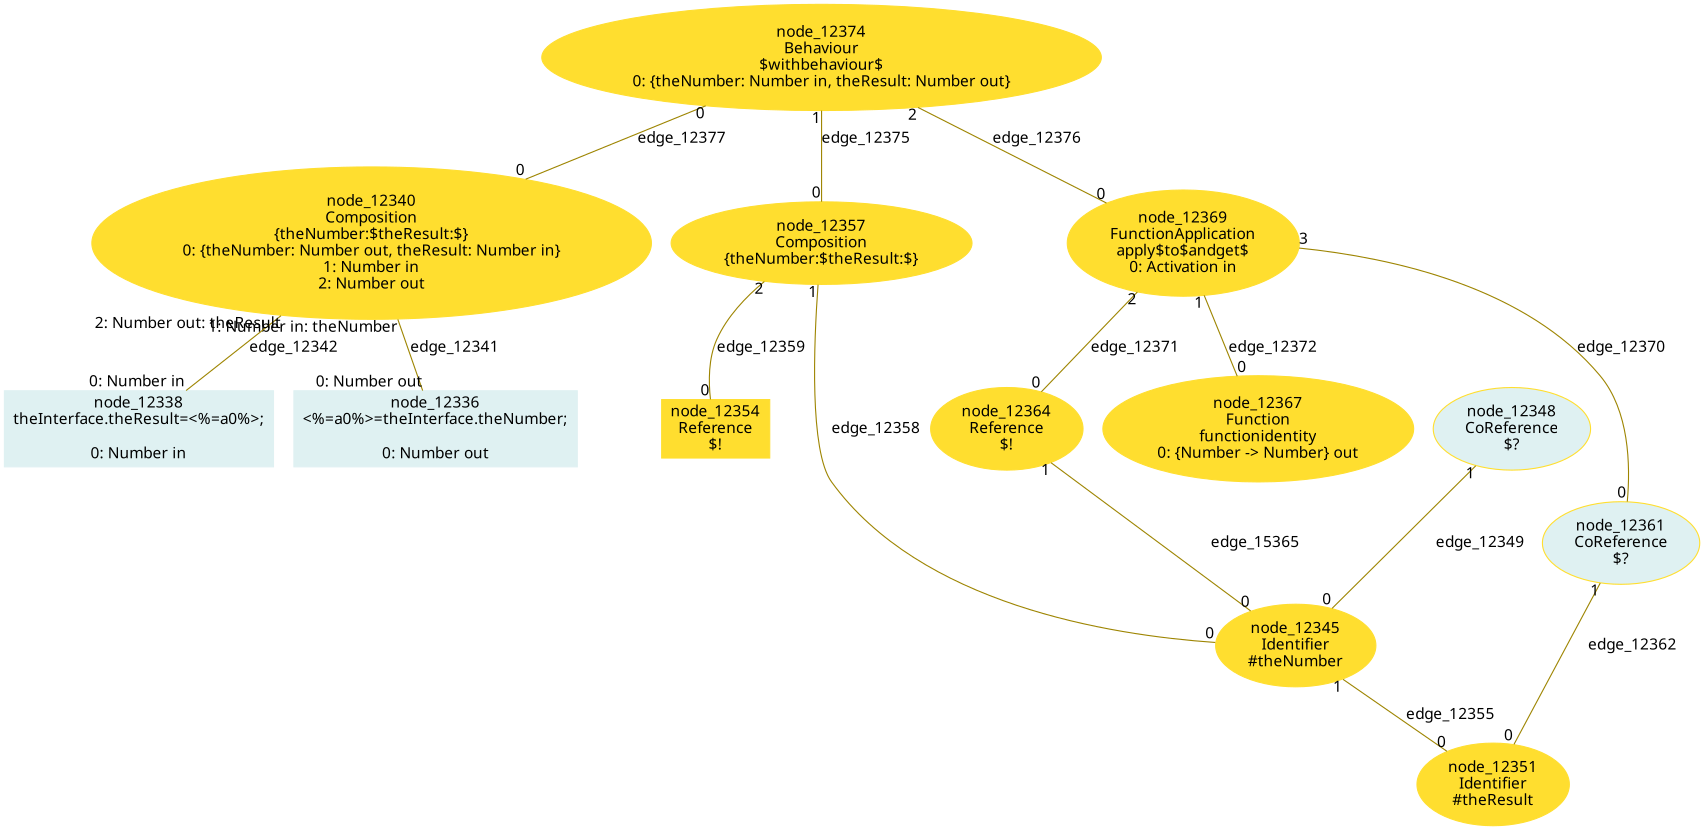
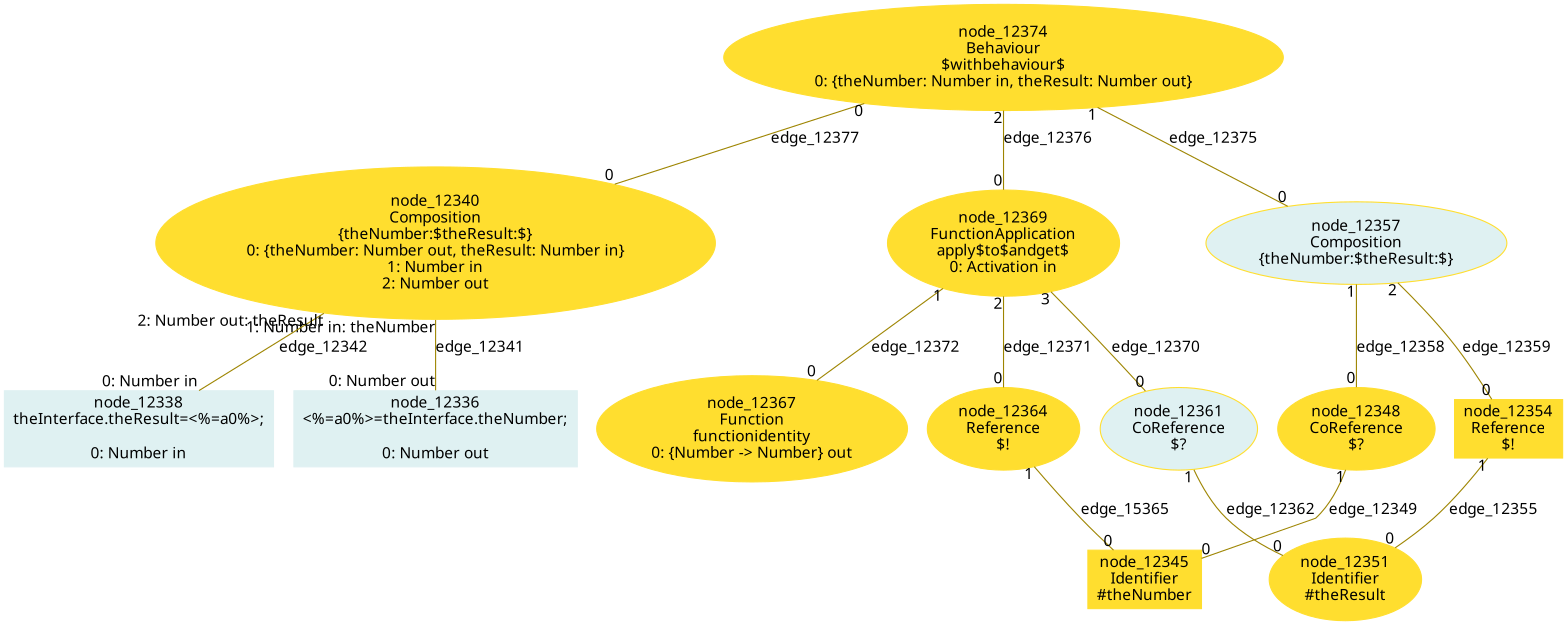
(822, 243) -> (1356, 243)
(1512, 429) -> (1356, 429)
(916, 559) -> (1356, 336)
(1296, 646) -> (1145, 579)
(1395, 715) -> (1445, 507)
